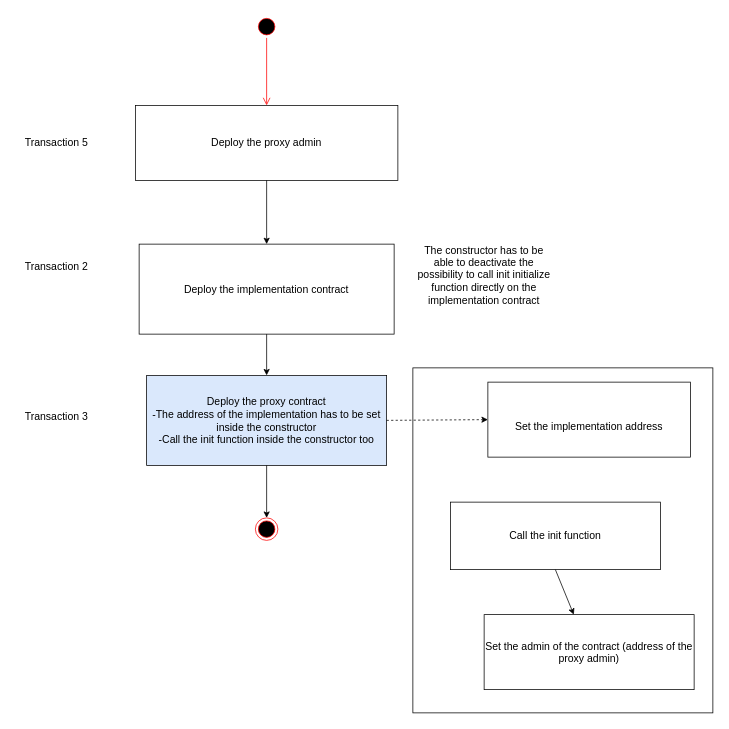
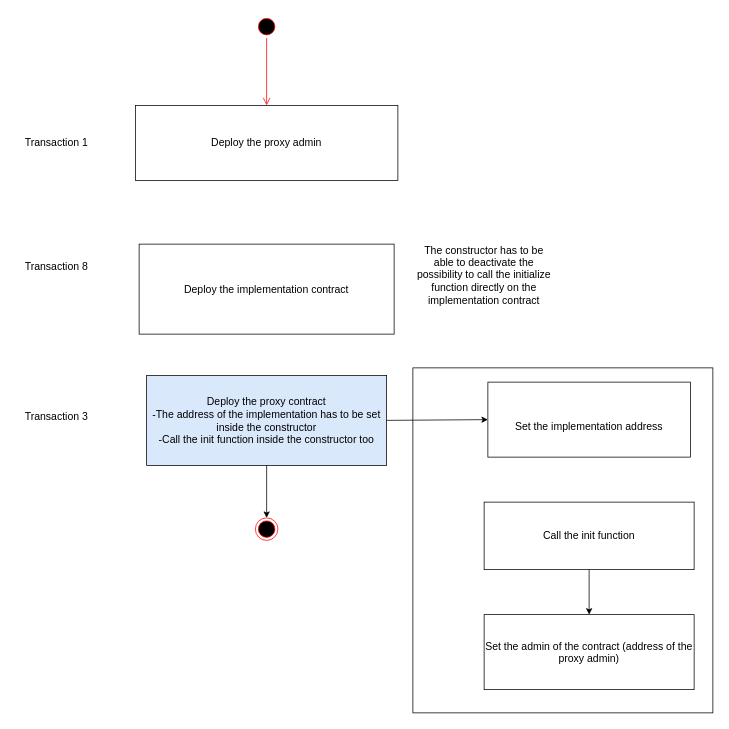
(57, 143) -> (57, 143)
(267, 210) -> none
(57, 267) -> (57, 267)
(484, 275) -> (484, 275)
(267, 352) -> none
(434, 420) -> (434, 420)
(555, 536) -> (589, 536)
